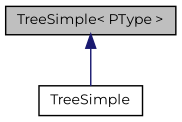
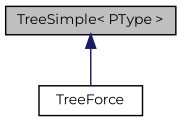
(91, 101) -> (91, 101)
